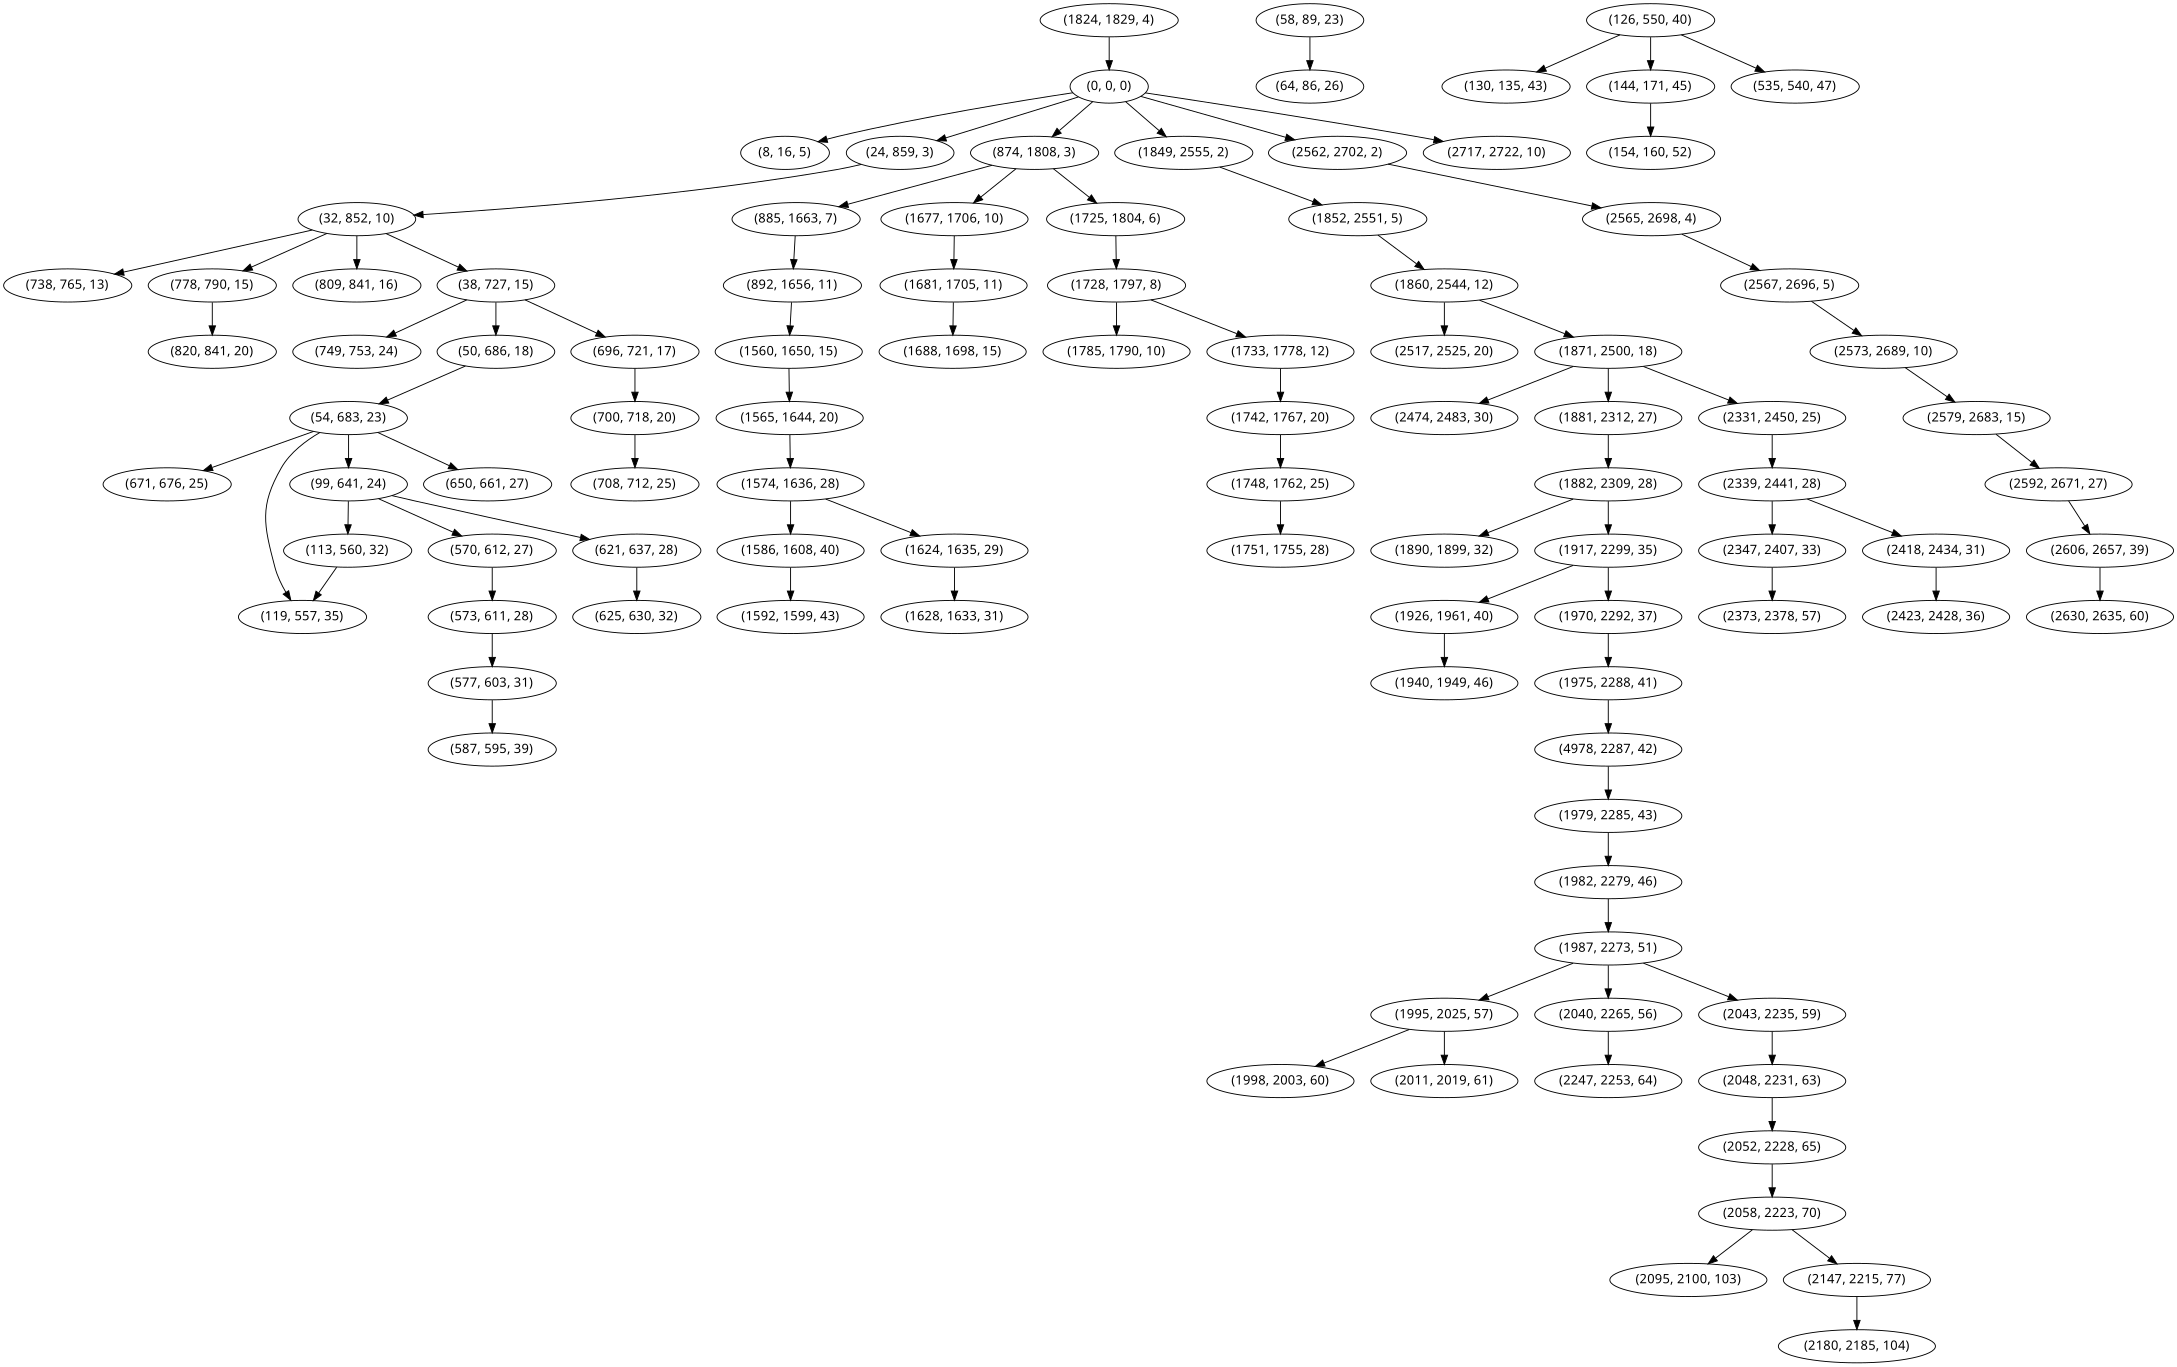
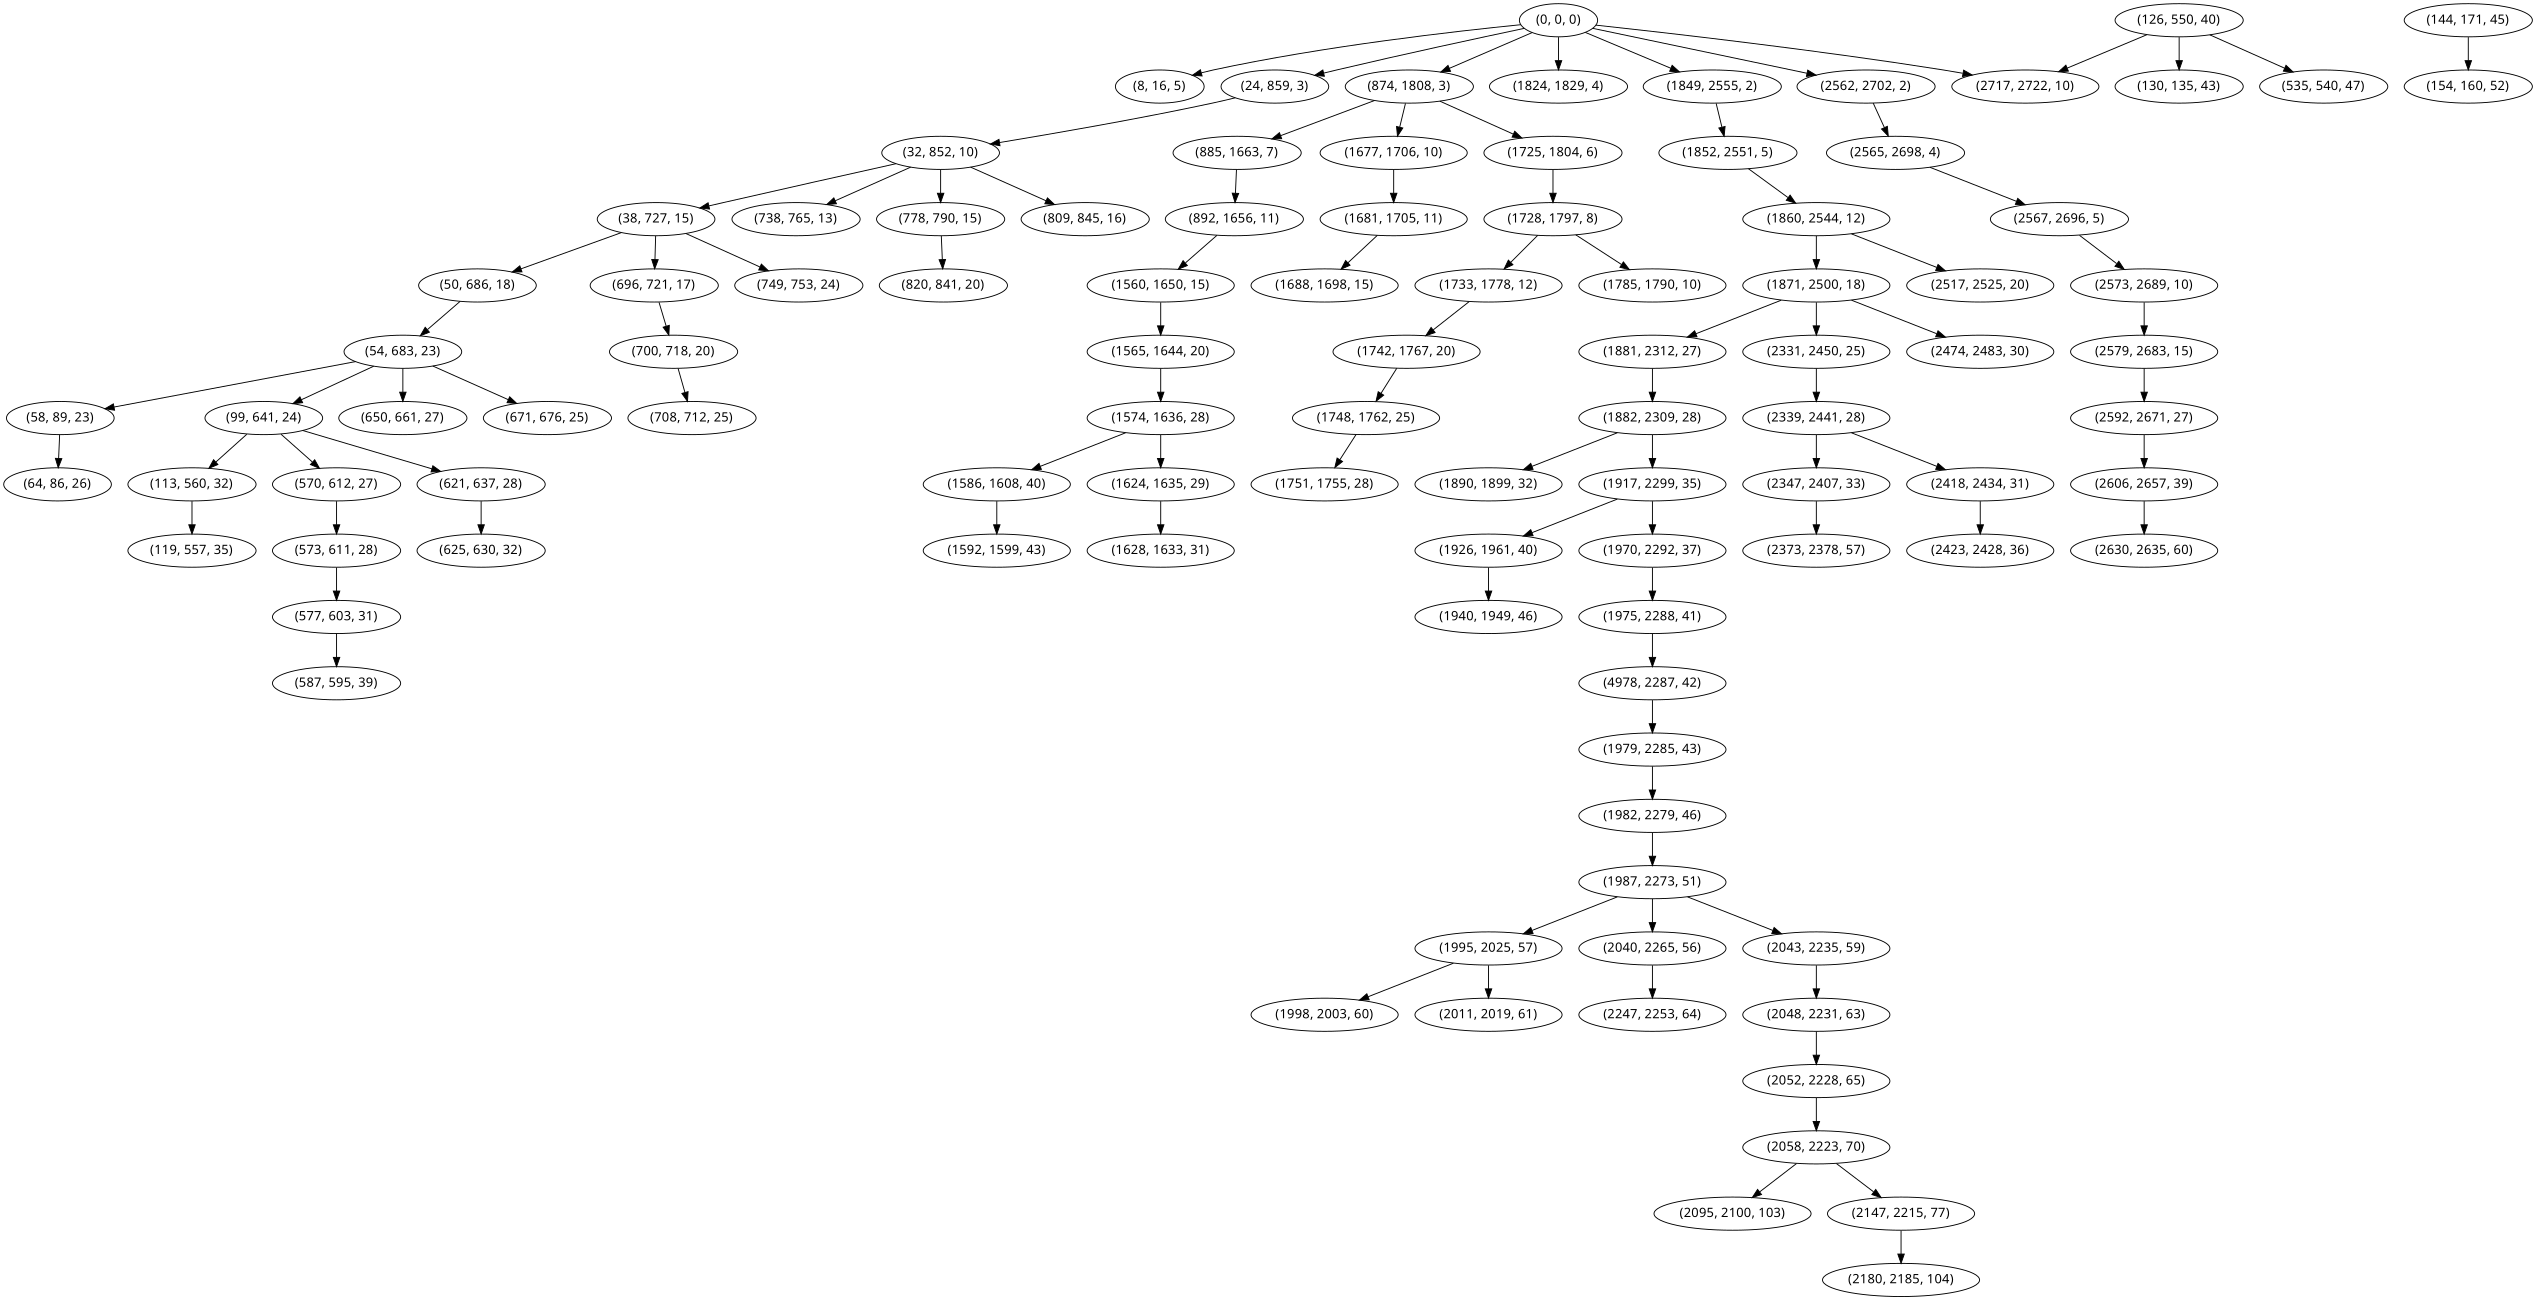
(1109, 49) -> (1559, 49)
(1651, 49) -> (2107, 51)
(357, 285) -> (1085, 219)
(267, 504) -> (235, 384)
